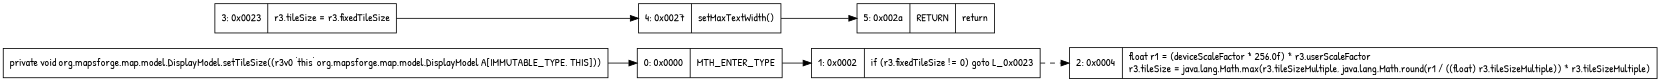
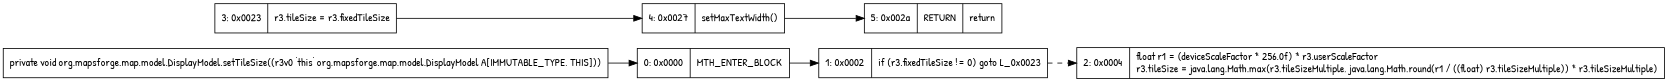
(736, 63) -> (740, 63)
